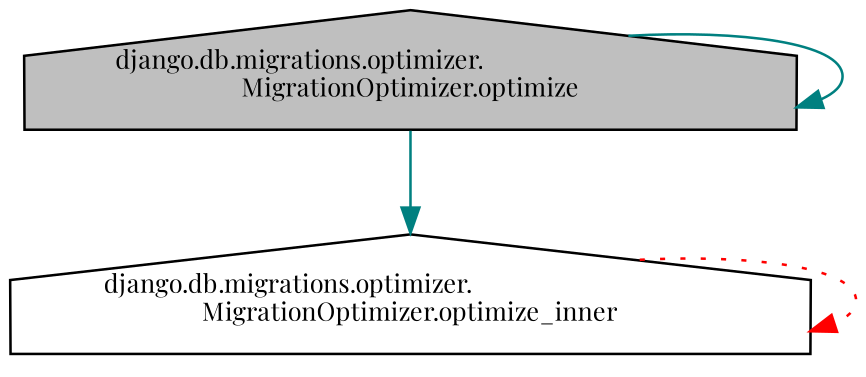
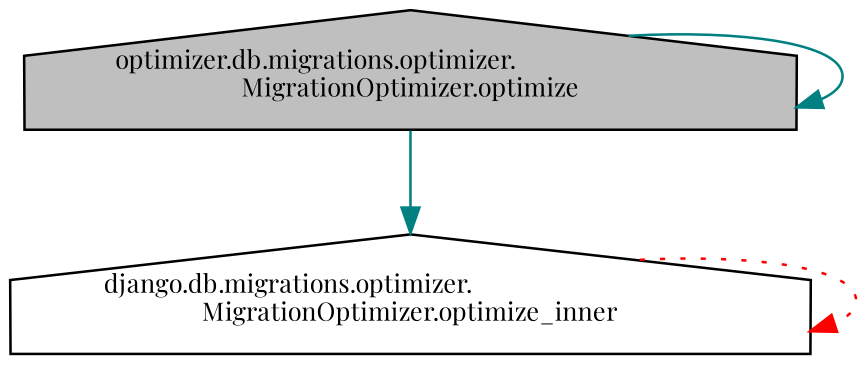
(410, 76) -> (410, 76)
